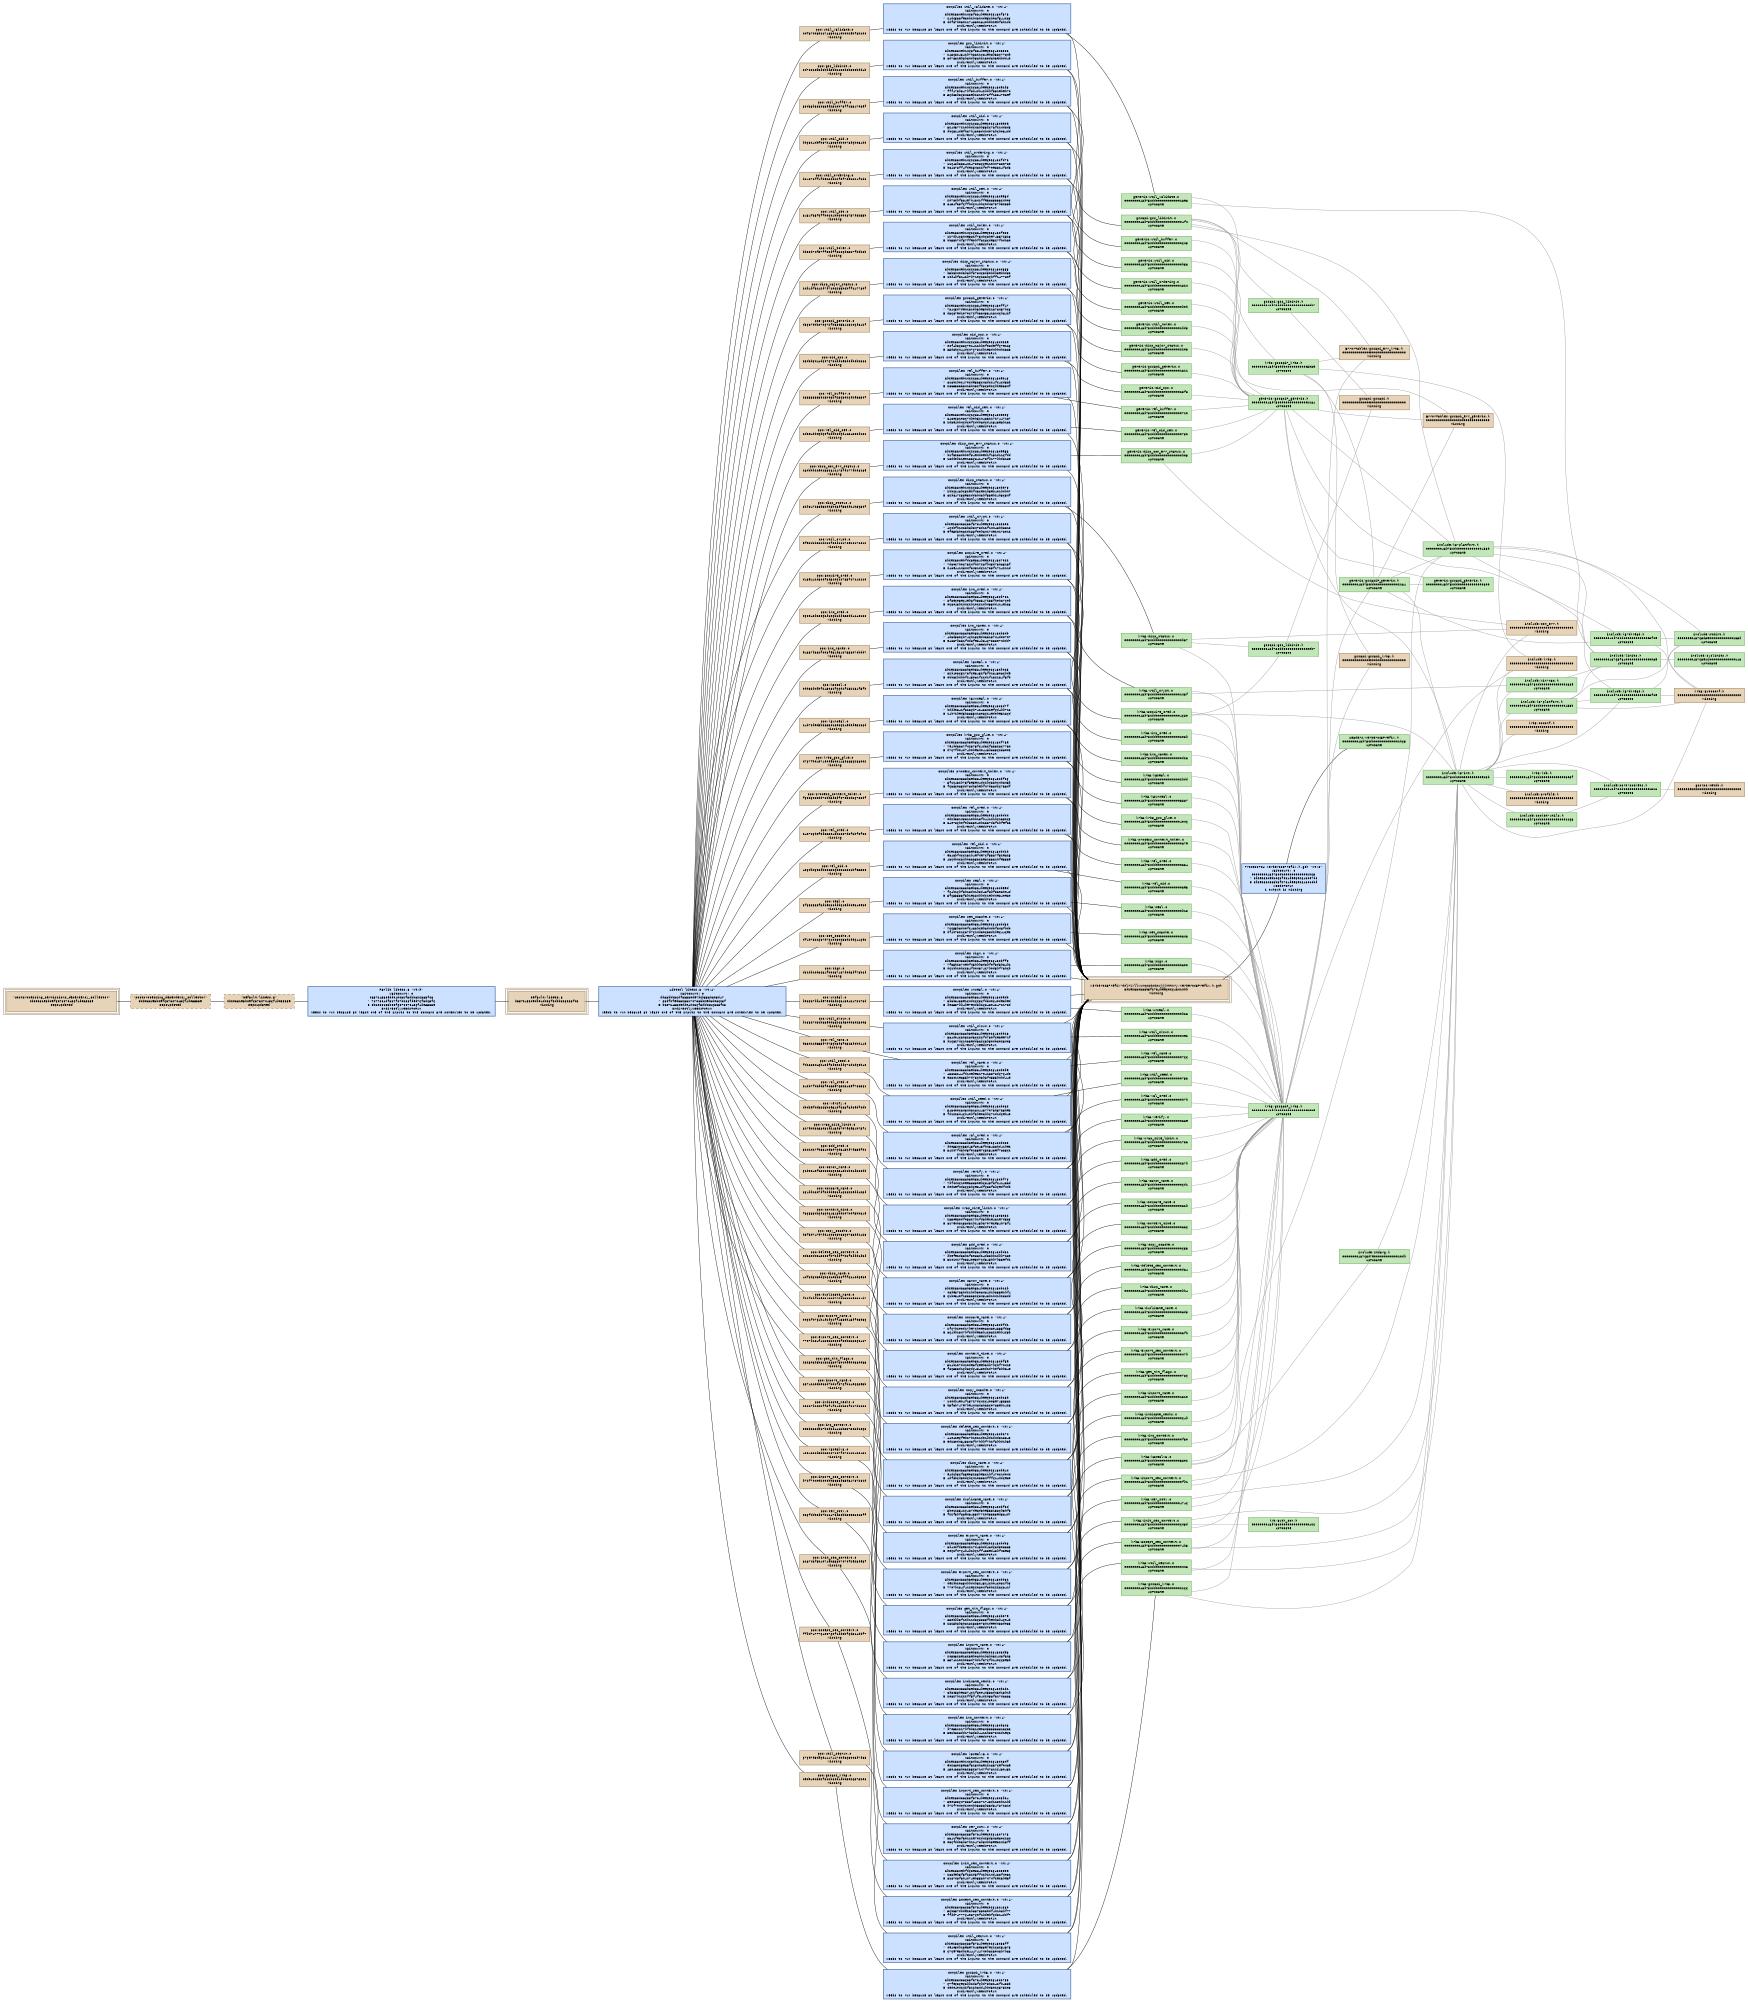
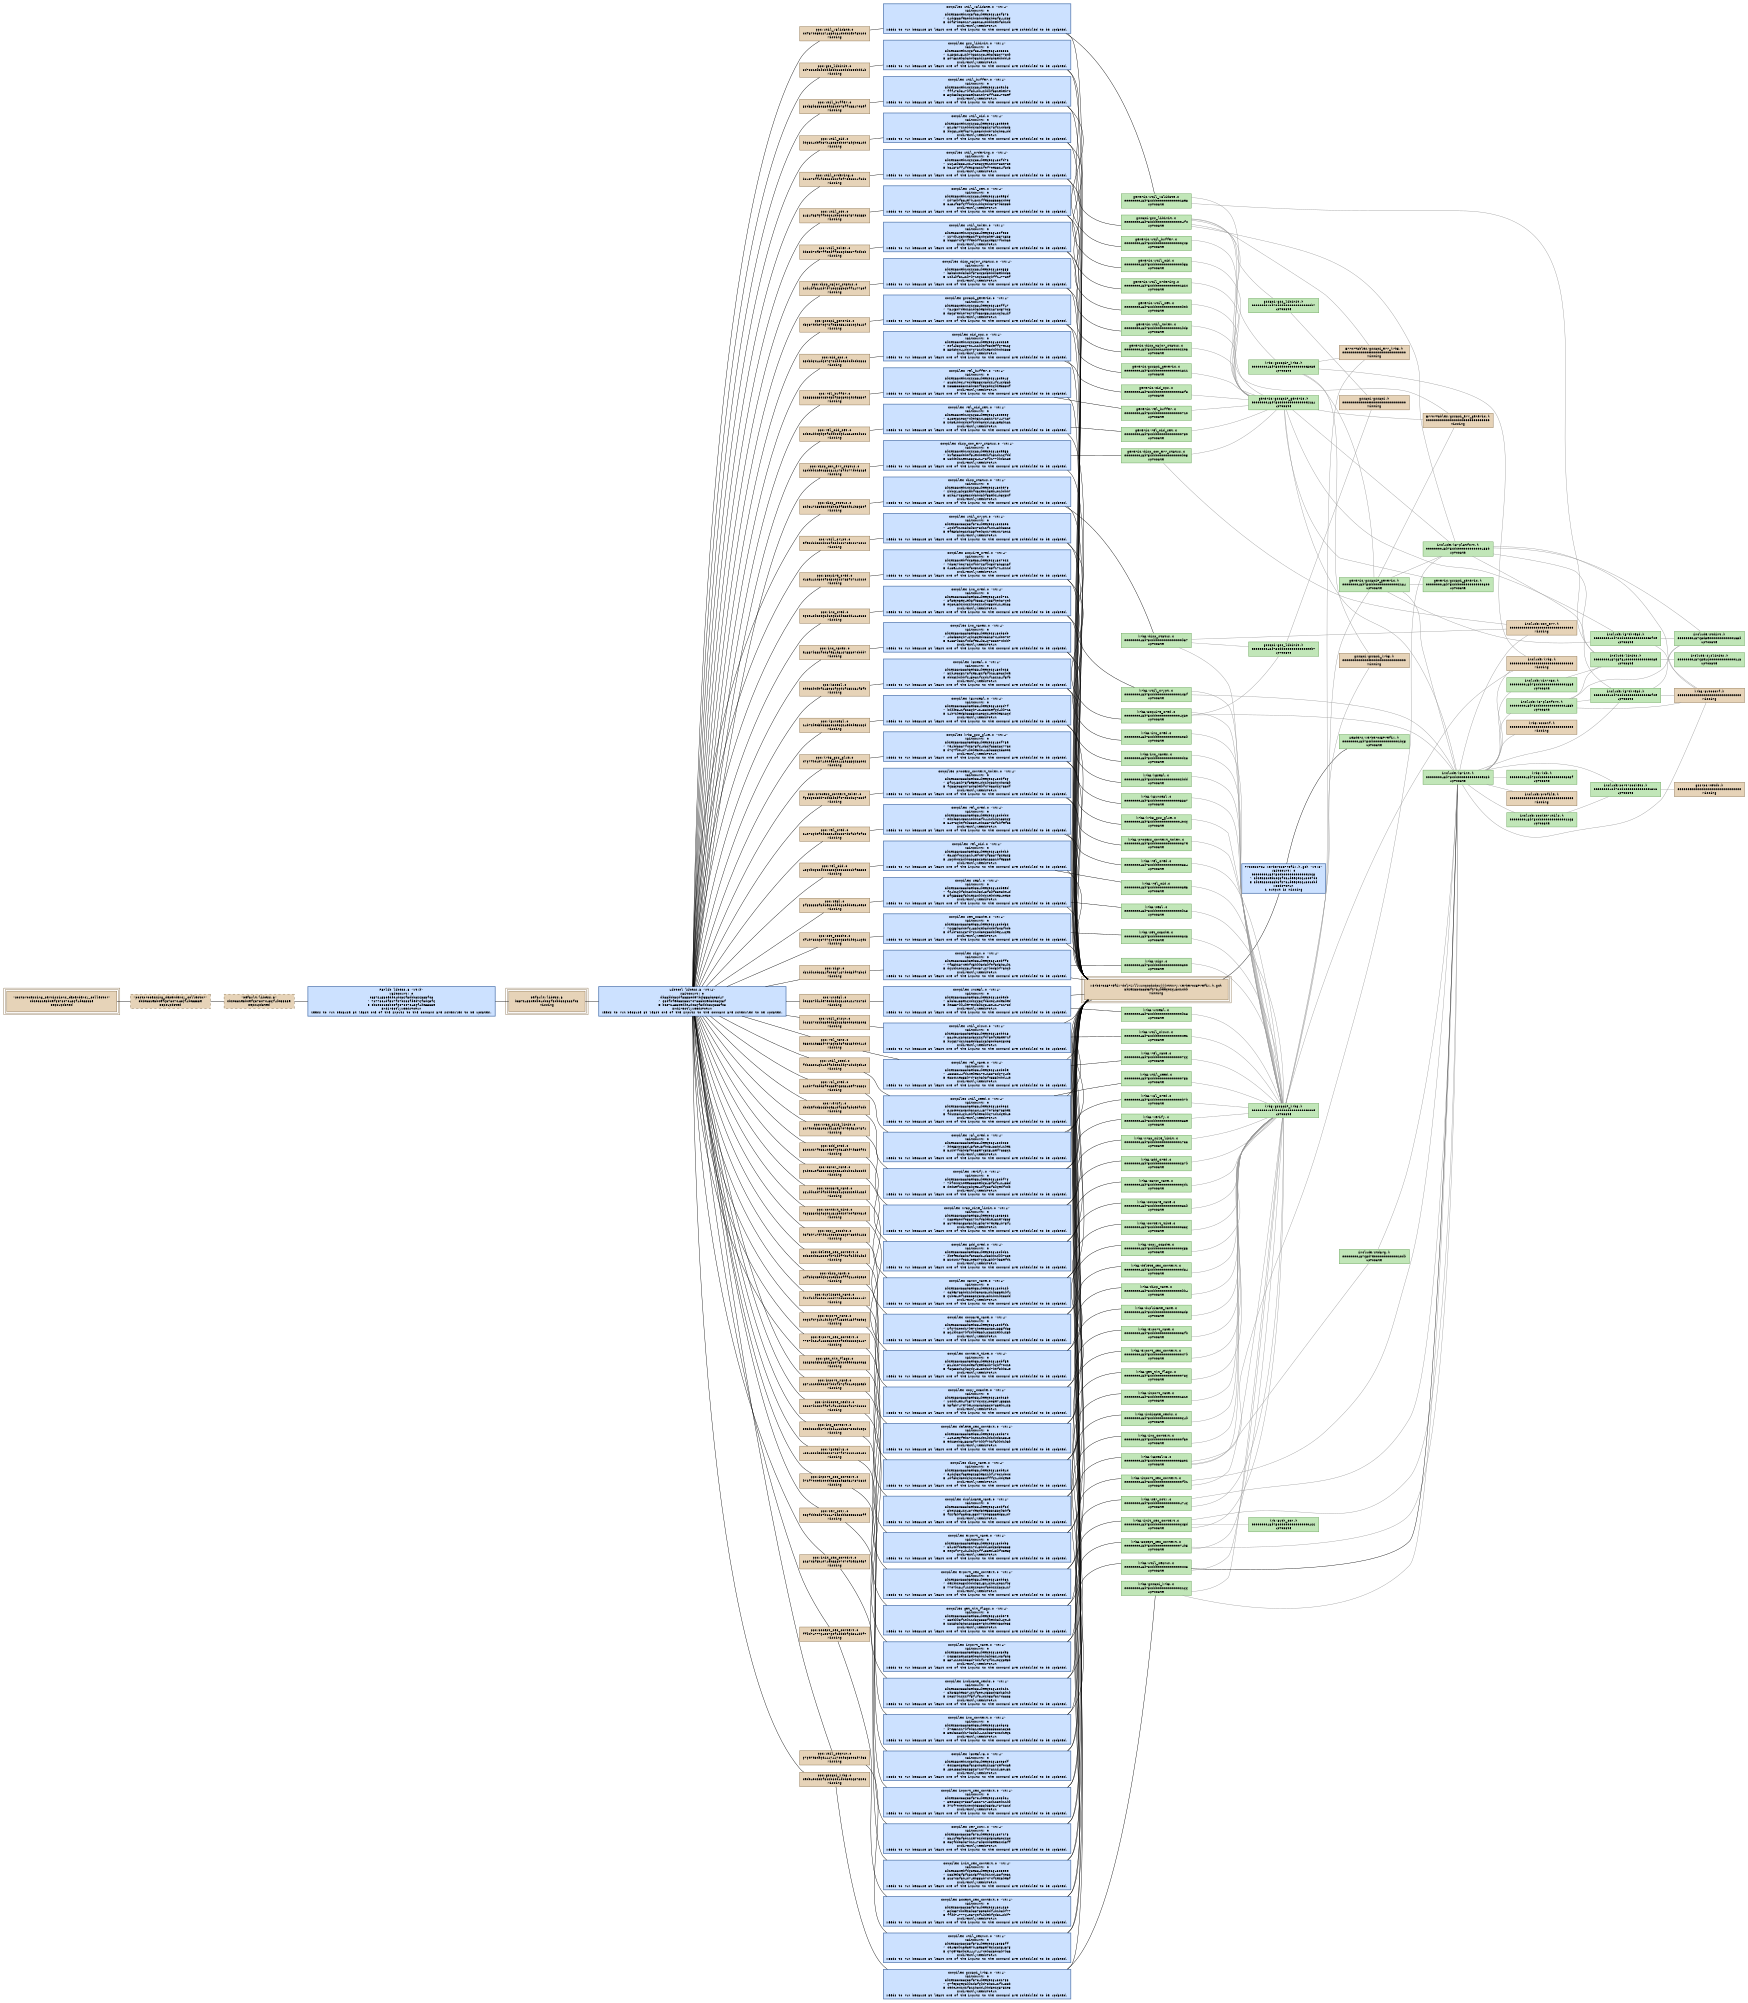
(1349, 690) -> (1335, 703)
(1426, 1447) -> (1426, 1447)
